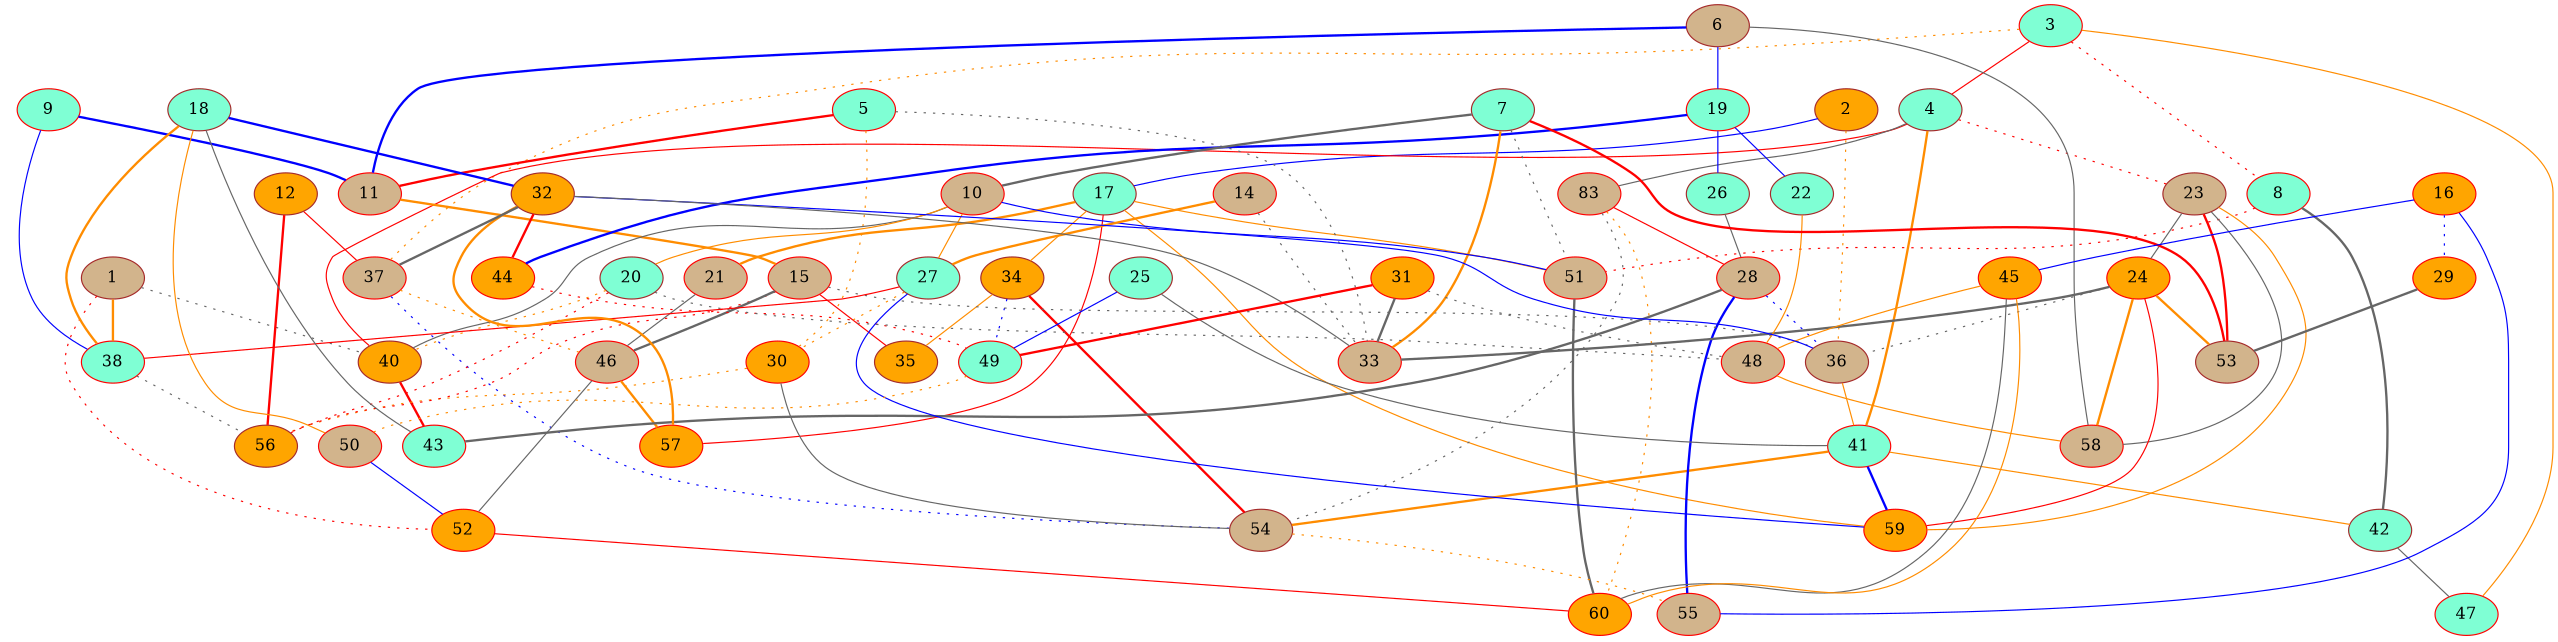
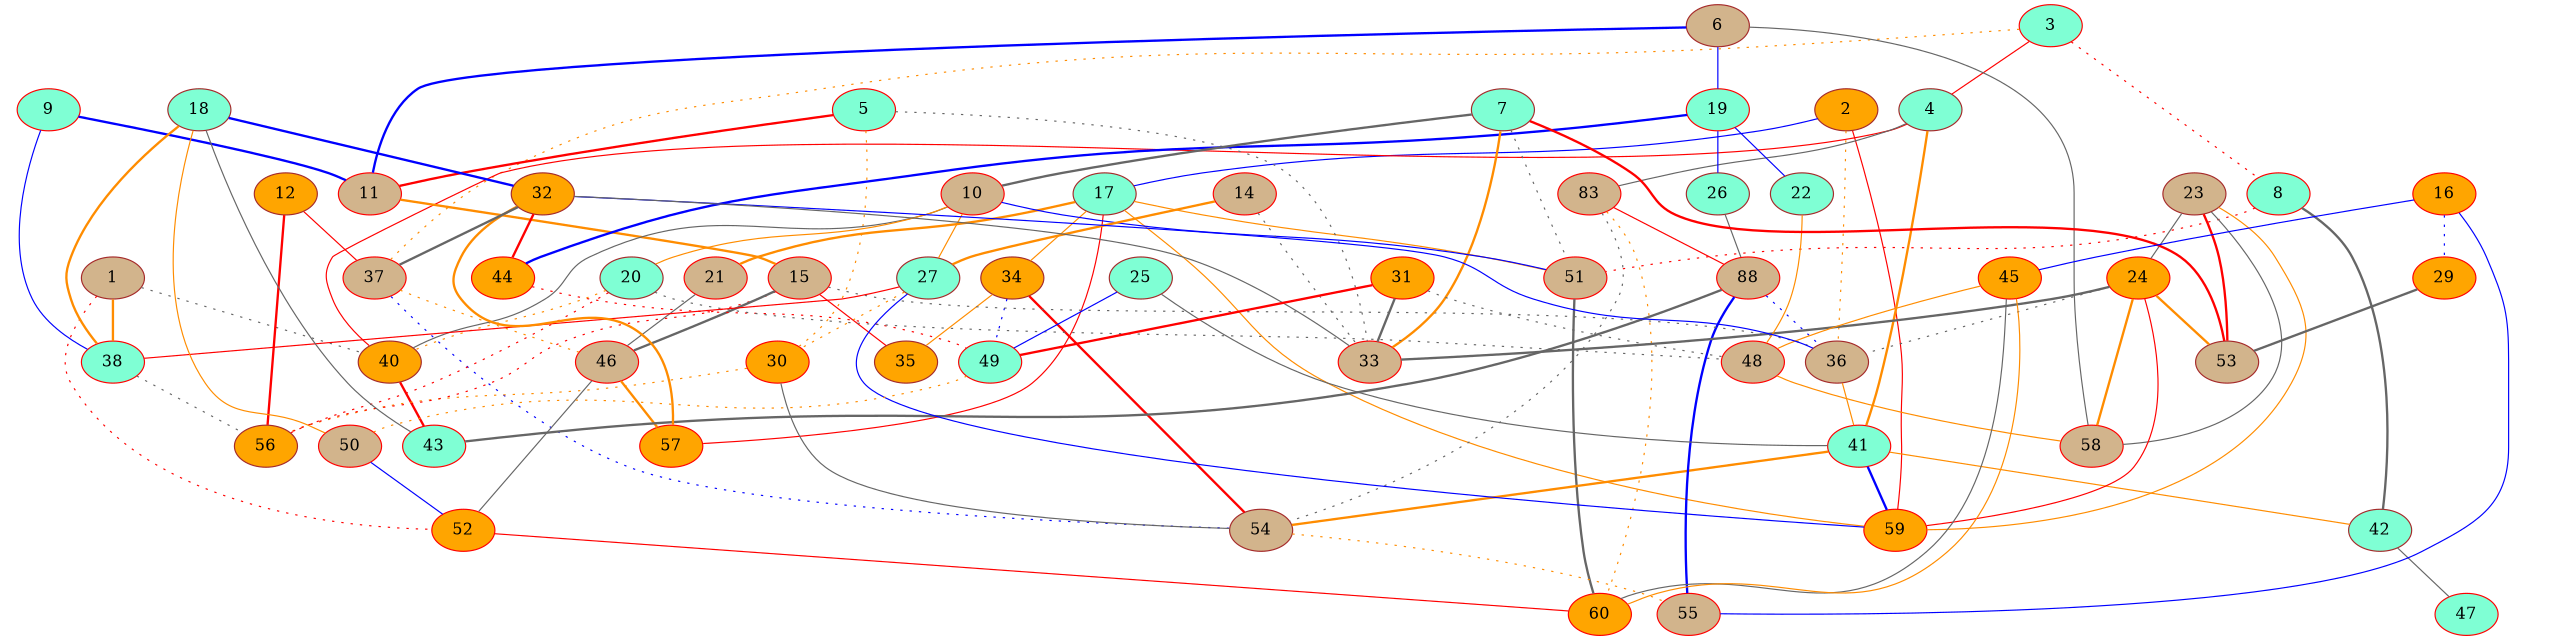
(2057, 150) -> none
(2530, 153) -> none
(1748, 278) -> (1748, 278)
none -> (1899, 337)
